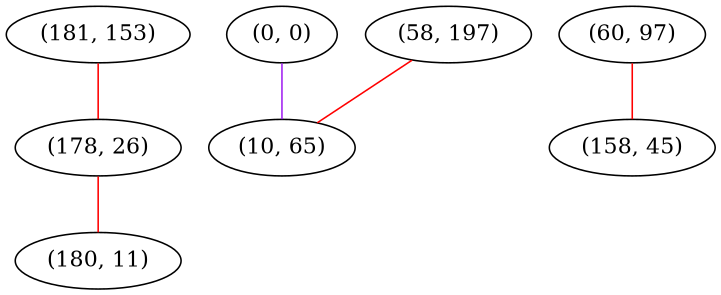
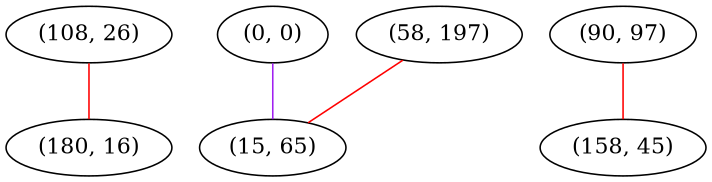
(98, 35) -> none
(632, 35) -> (623, 35)
(98, 148) -> (89, 35)
(282, 148) -> (273, 148)
(98, 261) -> (89, 148)
